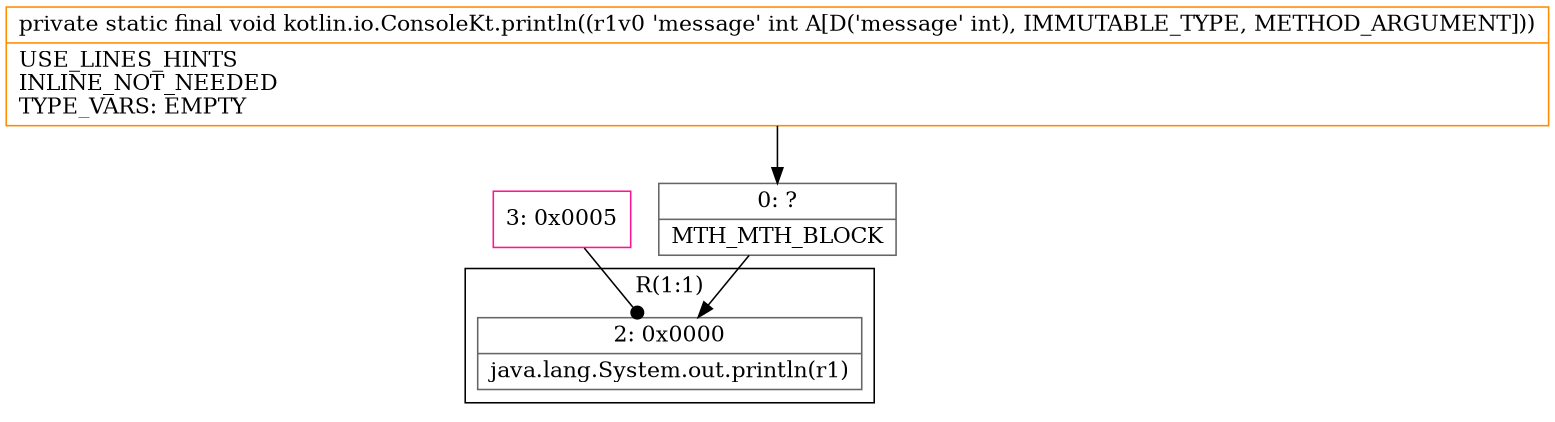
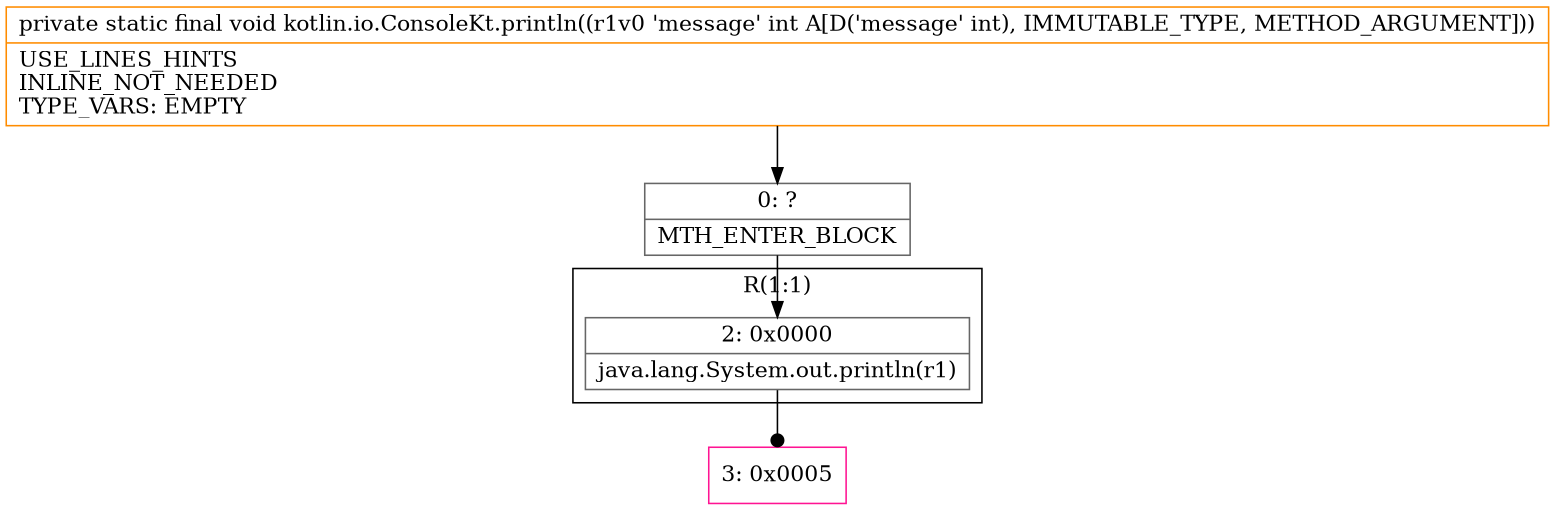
(777, 237) -> (777, 237)
(610, 279) -> (777, 413)
